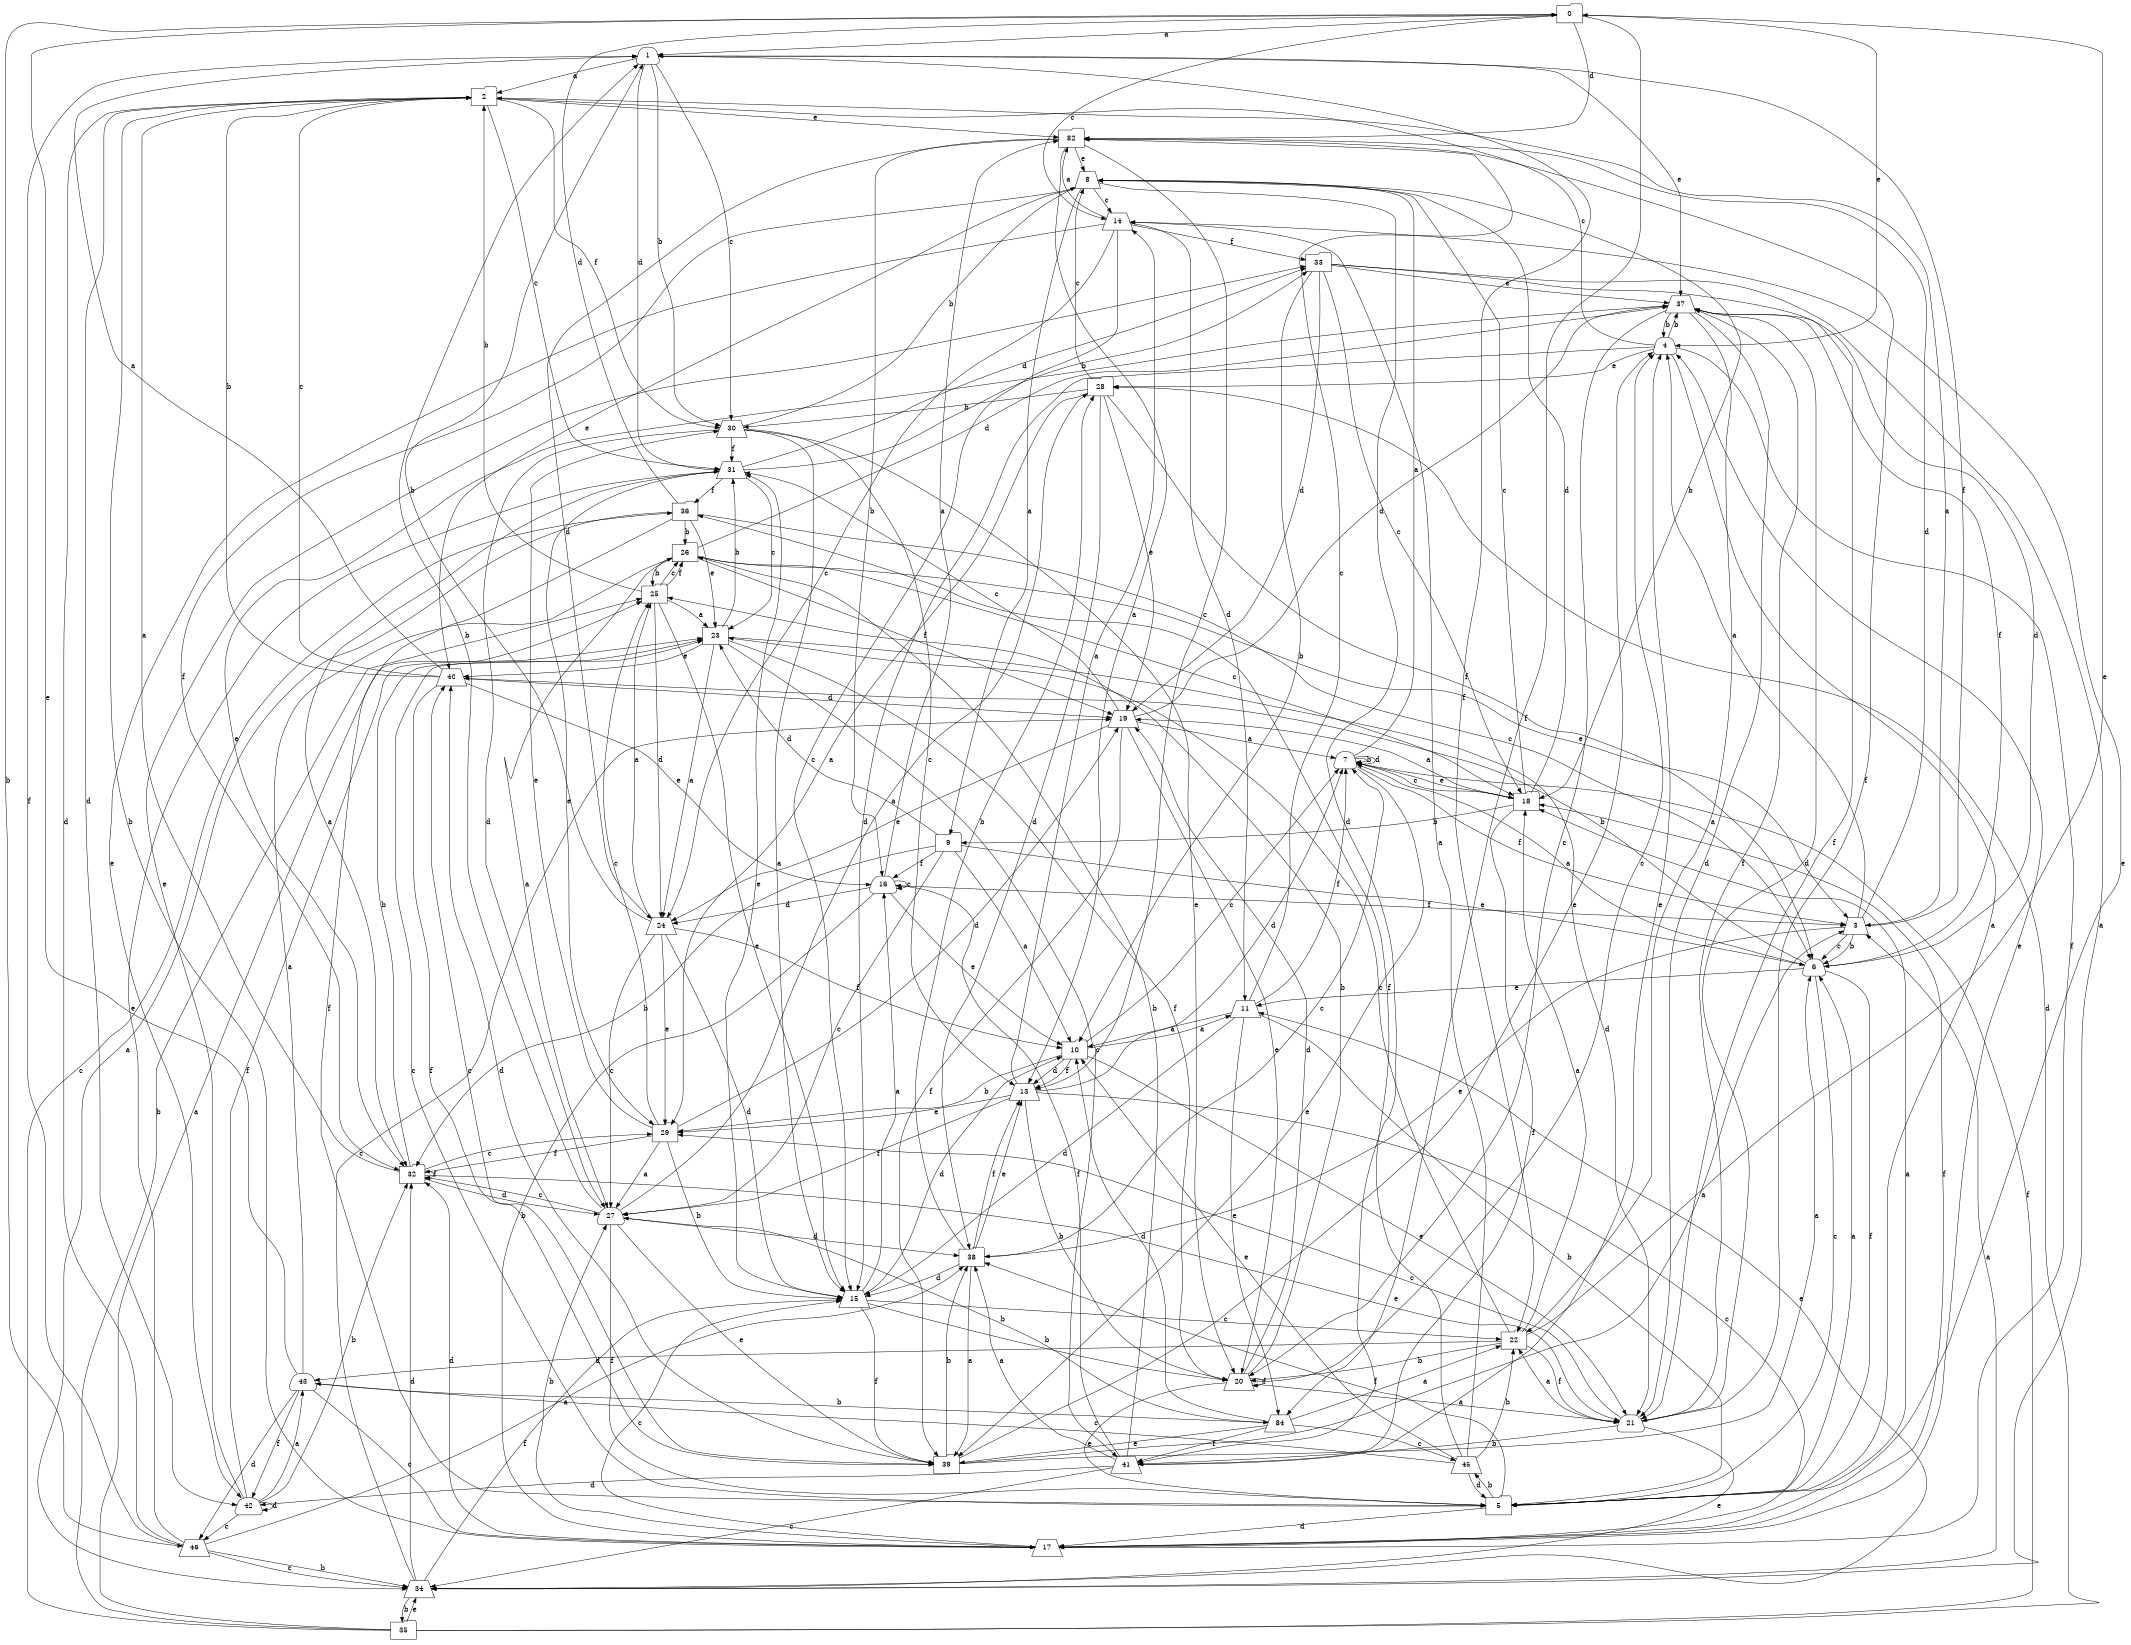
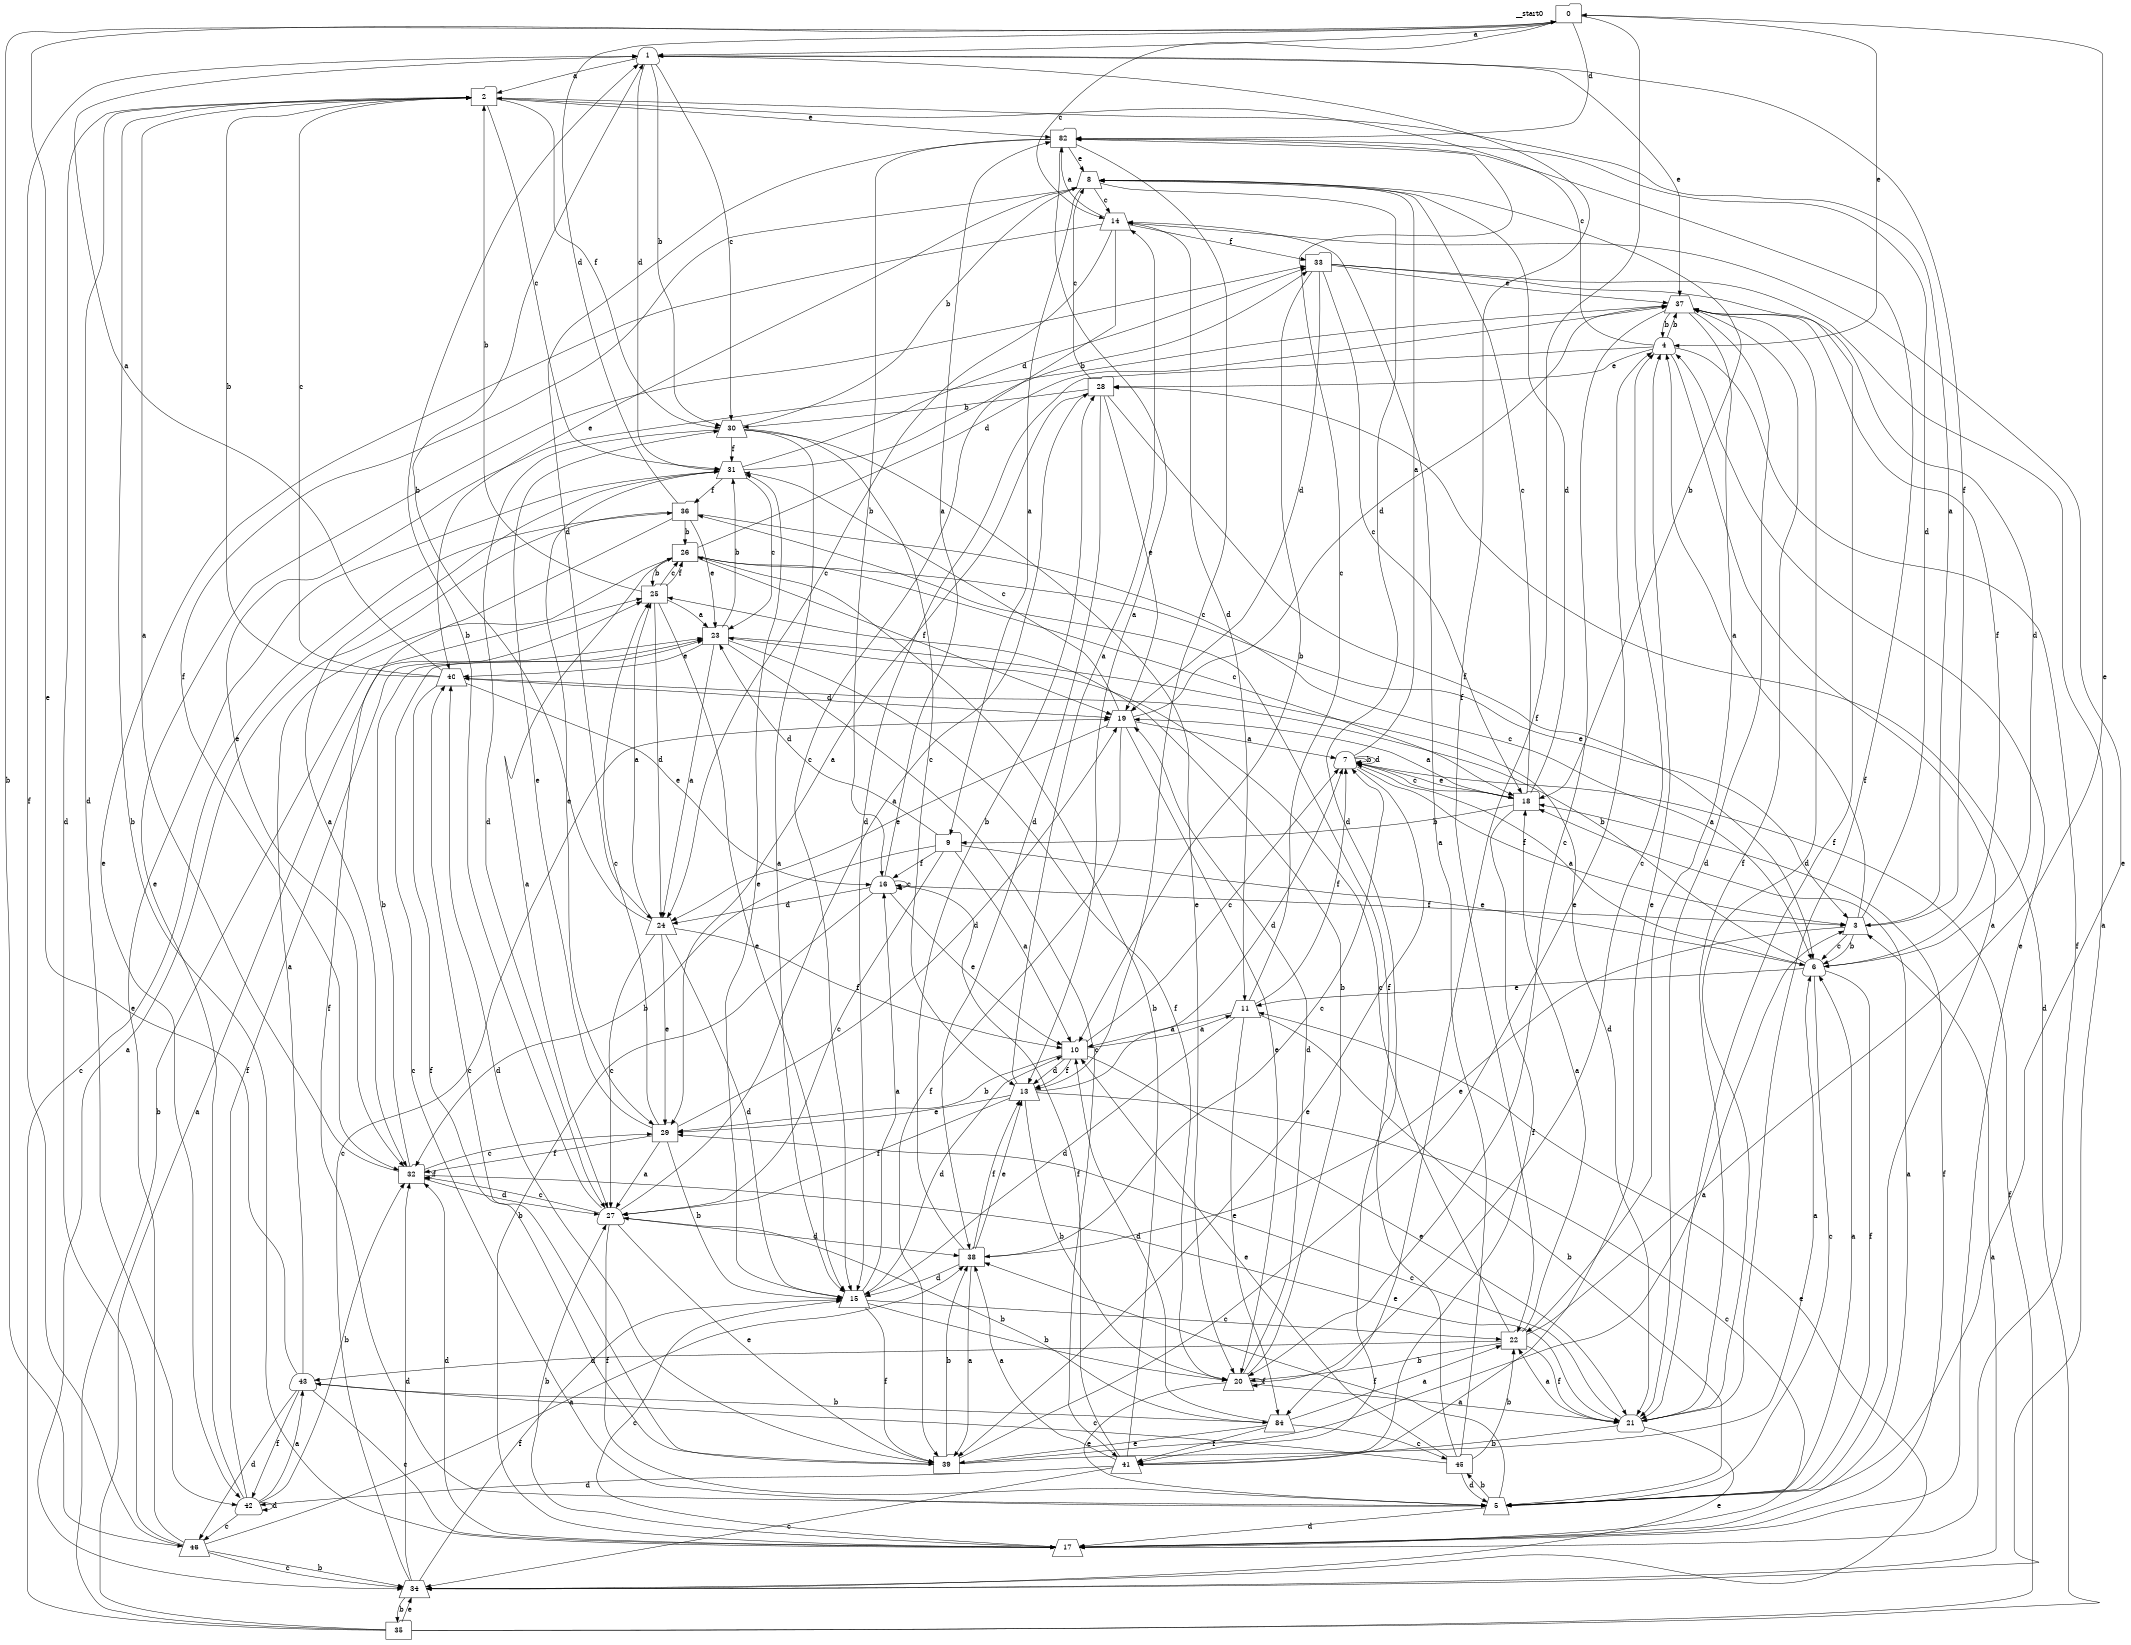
none -> (1530, 14)
(1466, 1465) -> (1460, 1465)
(1499, 1506) -> (1496, 1506)
